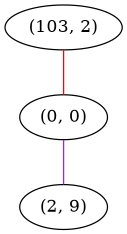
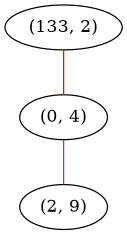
(64, 27) -> (64, 27)
(64, 117) -> (64, 117)
